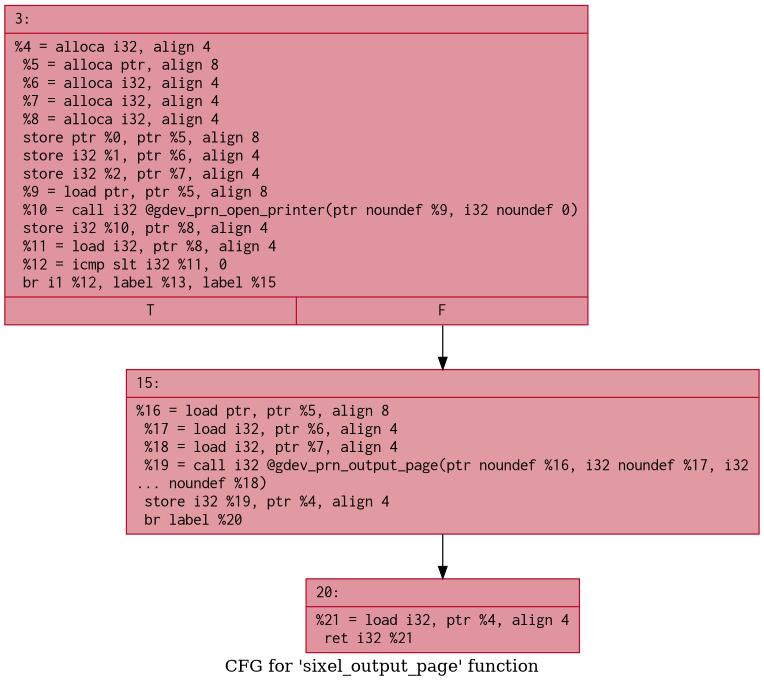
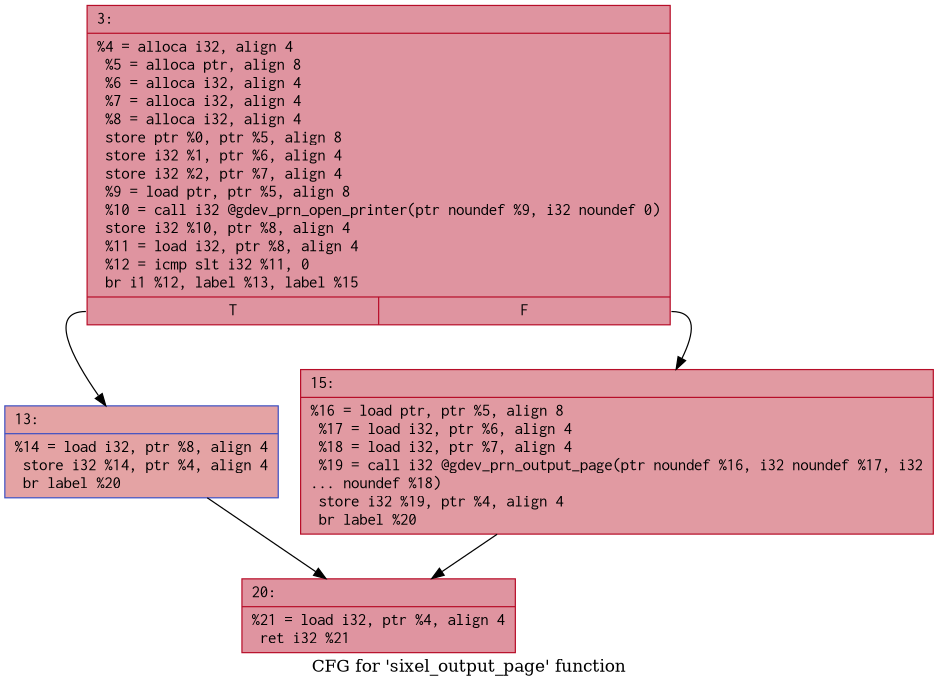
none -> (142, 452)
